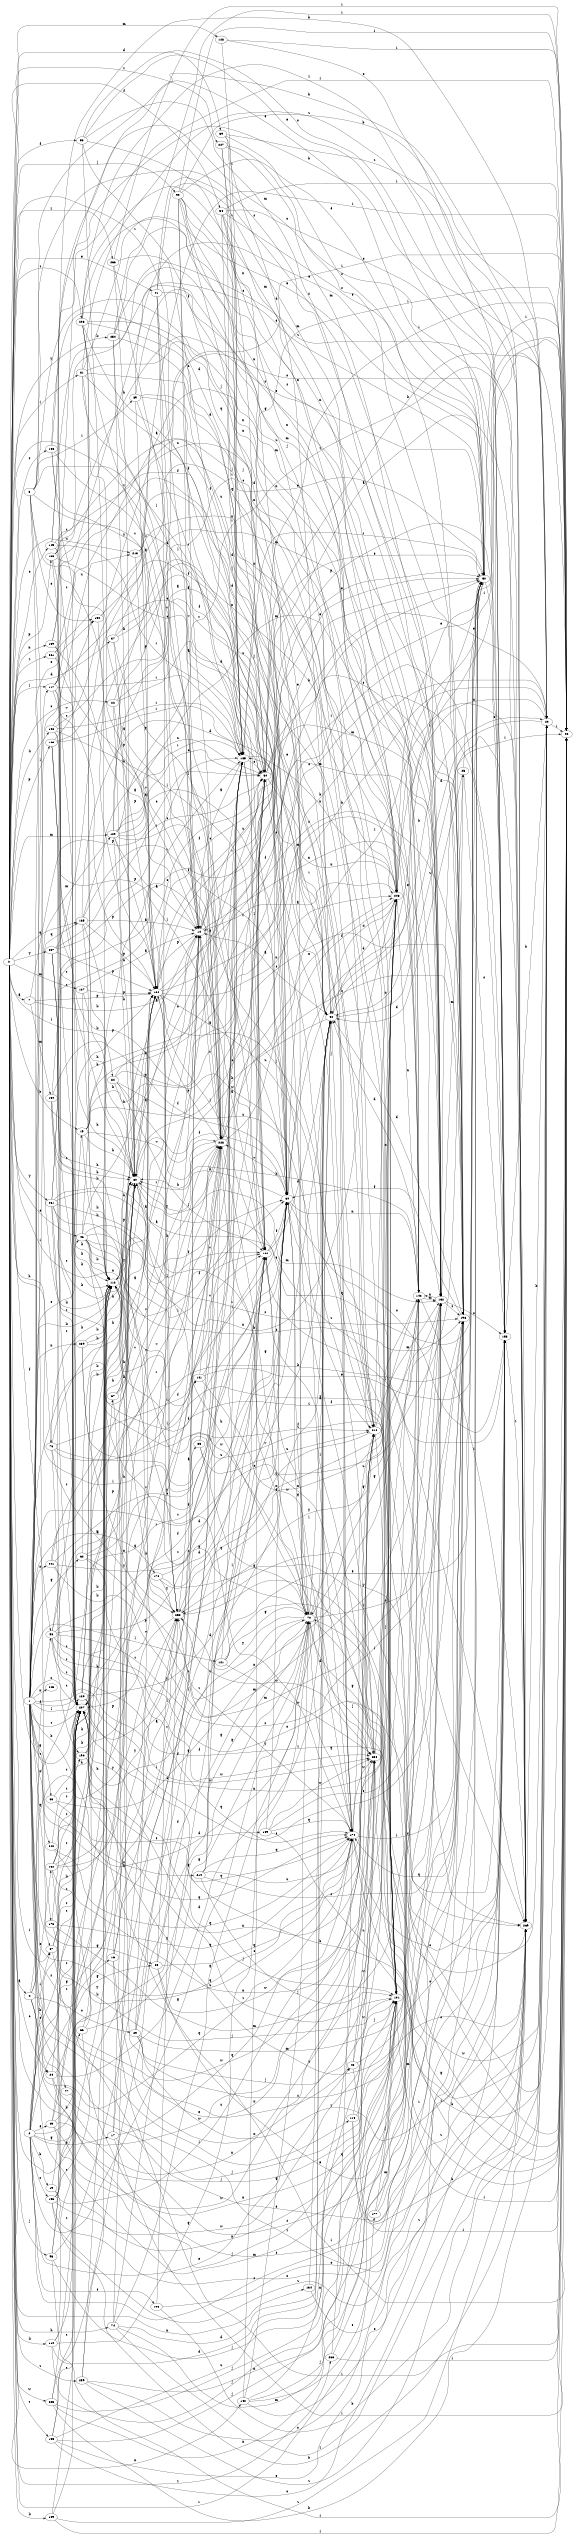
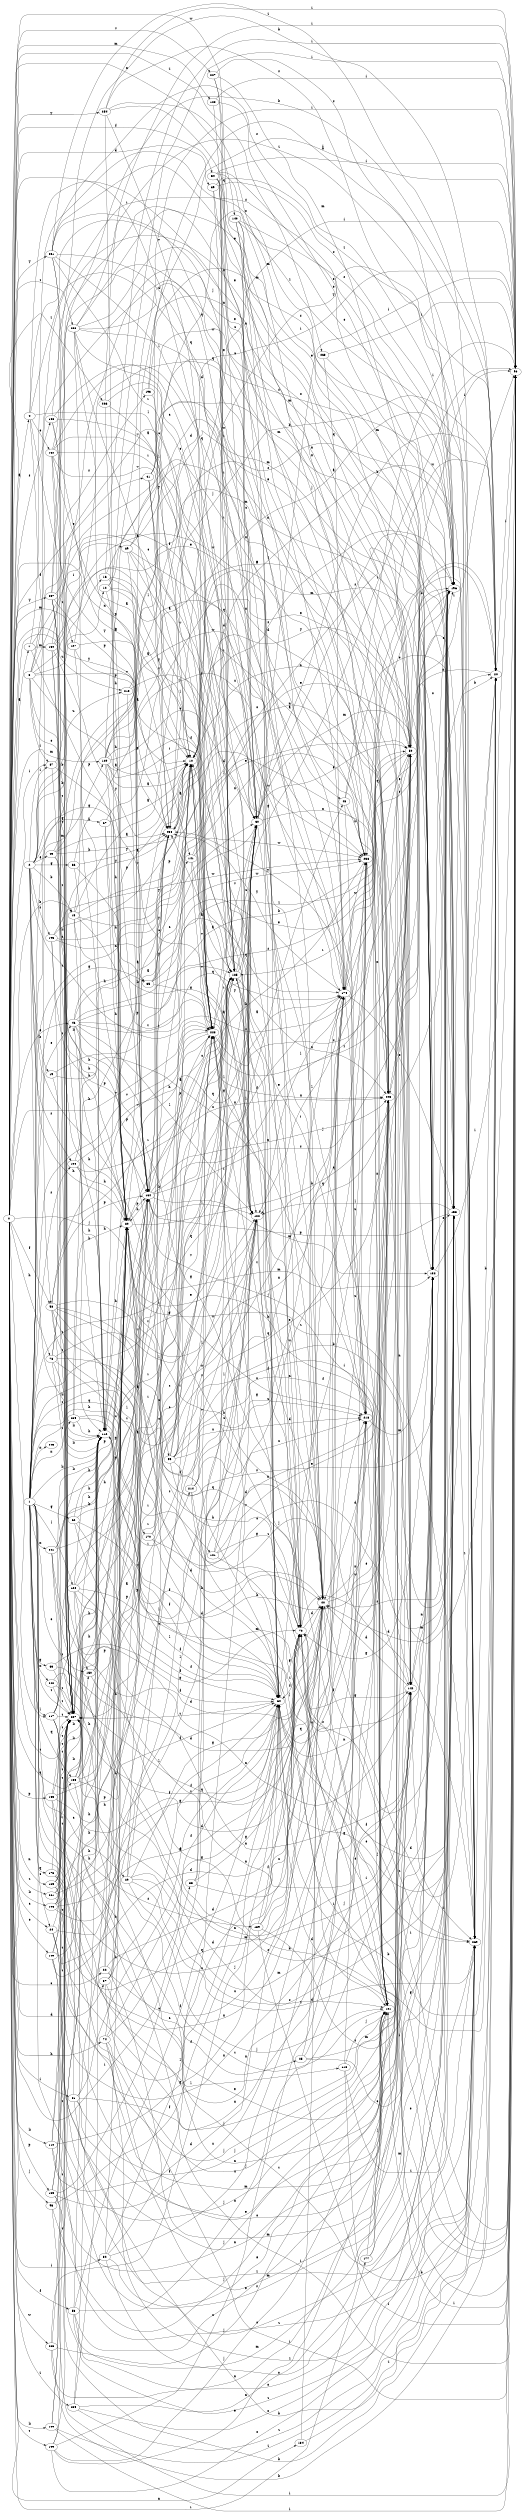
(243, 370) -> (176, 269)
(452, 1050) -> (420, 1848)
(67, 2091) -> none
(113, 2135) -> (105, 588)
